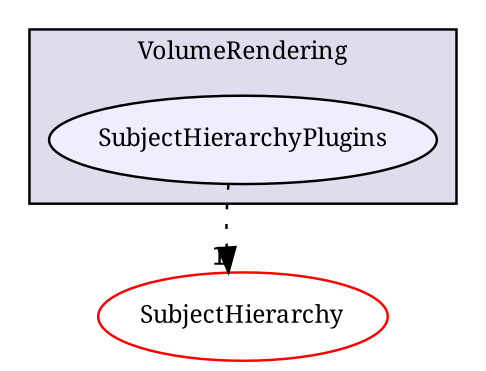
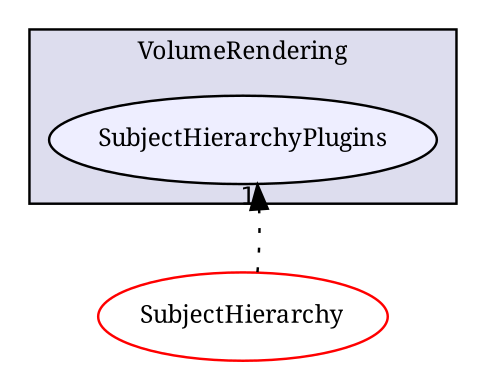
(226, 219) -> (259, 241)
